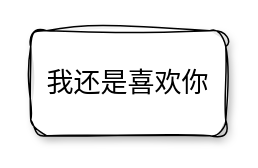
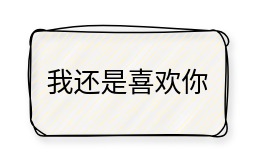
(128, 83) -> (128, 83)
